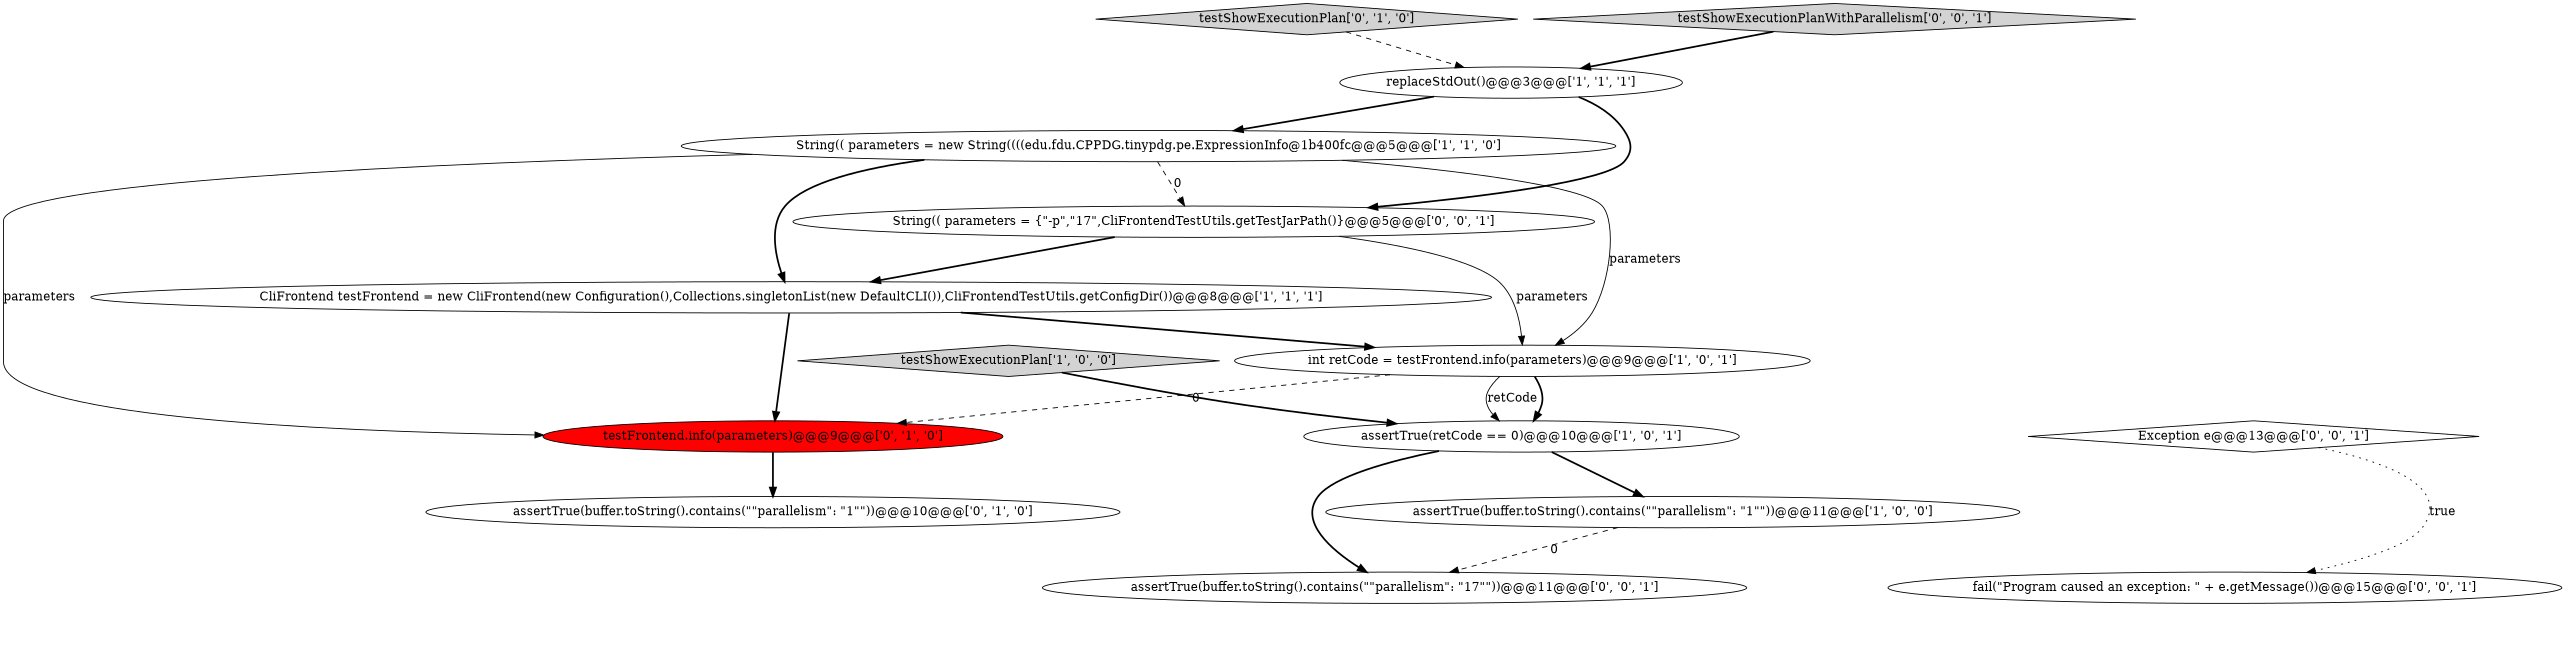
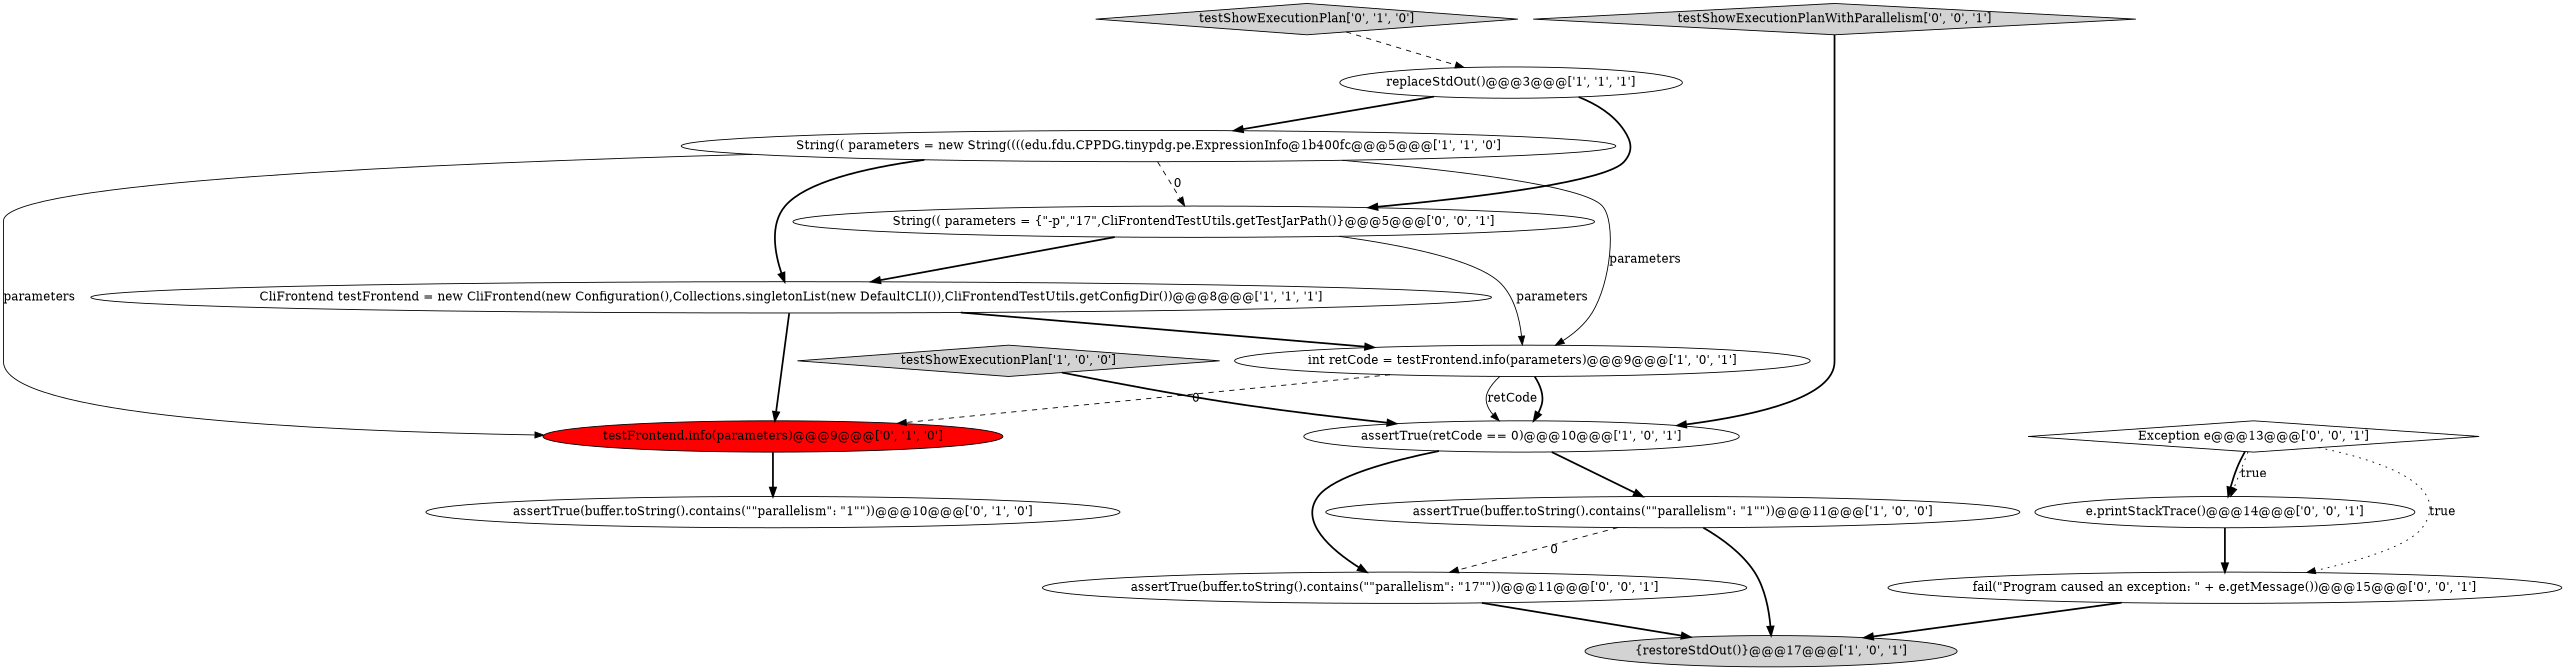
(1682, 49) -> (1835, 283)
none -> (2225, 512)
none -> (1771, 651)
